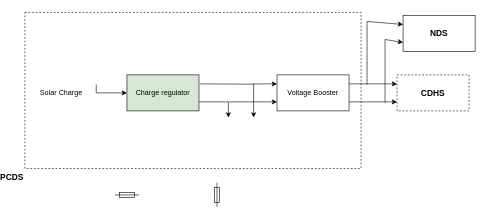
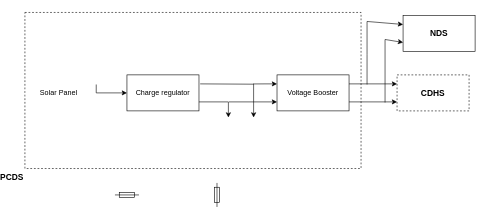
(48, 93) -> (45, 93)
(163, 93) -> (163, 93)
